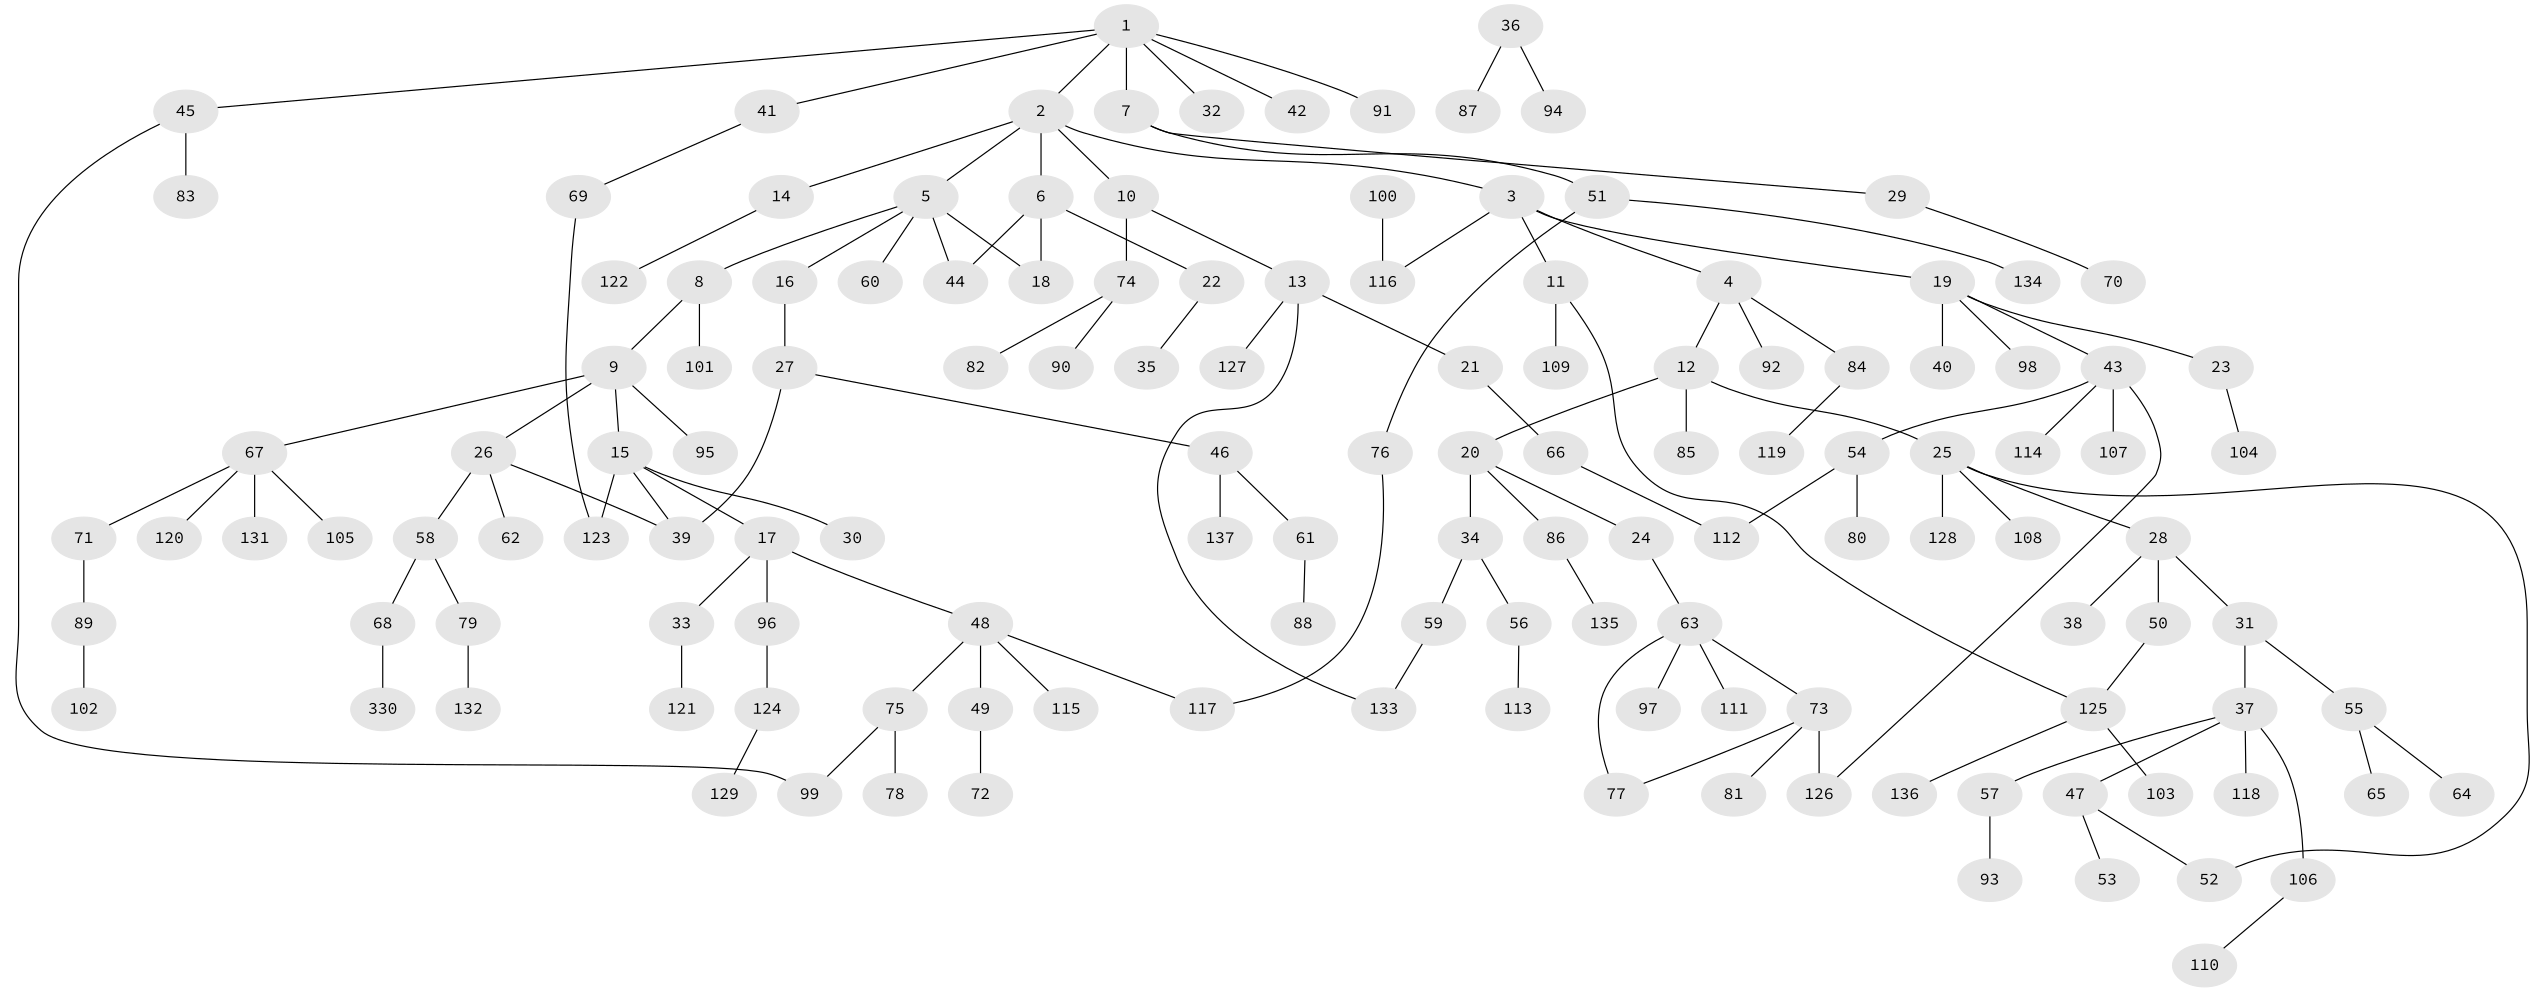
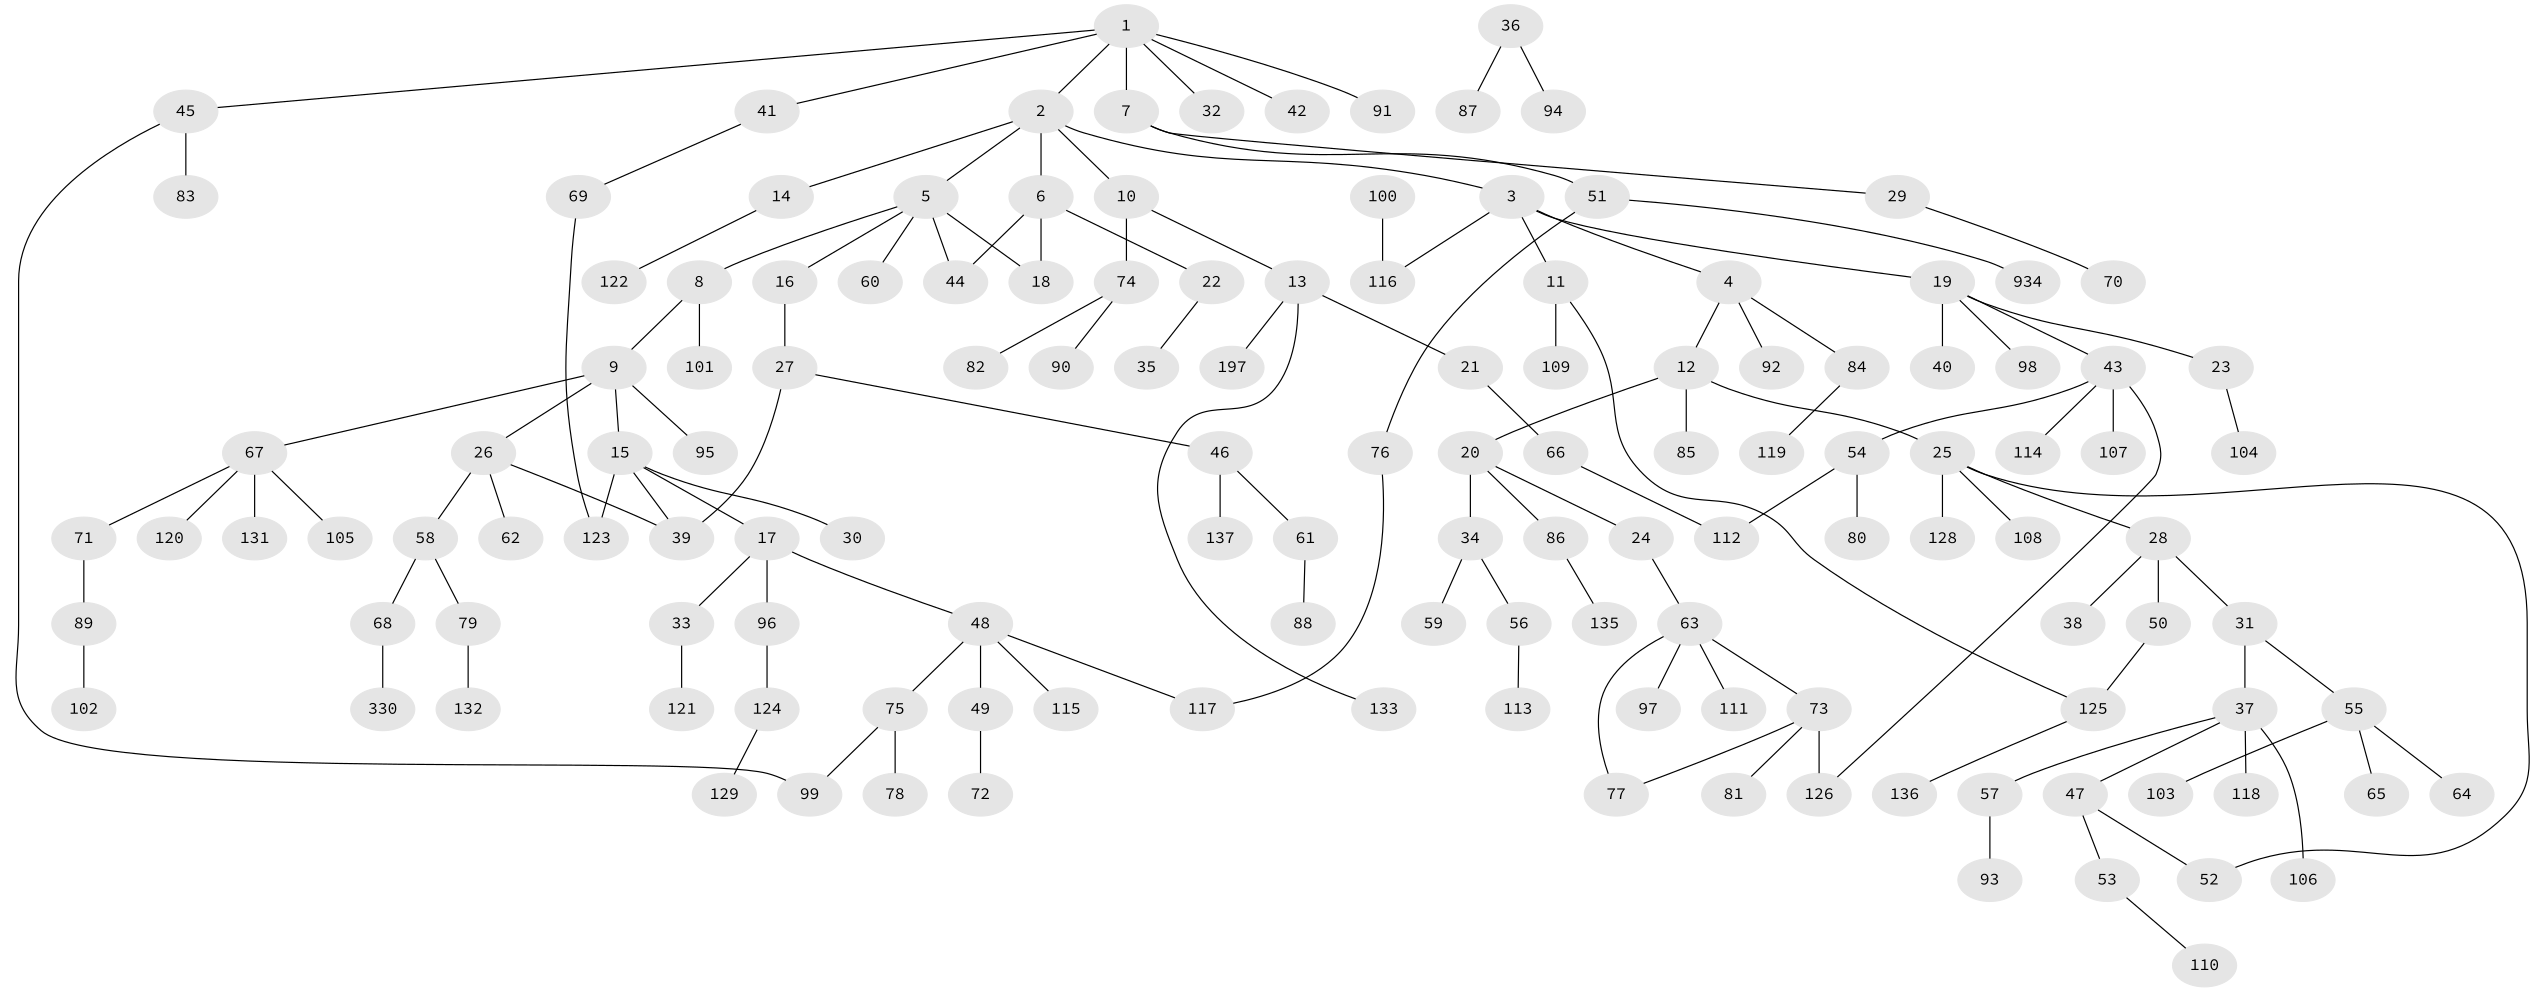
(2028, 282) -> (2028, 282)
(1232, 368) -> (1232, 368)
(1409, 666) -> none
(2127, 752) -> (2256, 751)
(2254, 923) -> (2156, 923)
